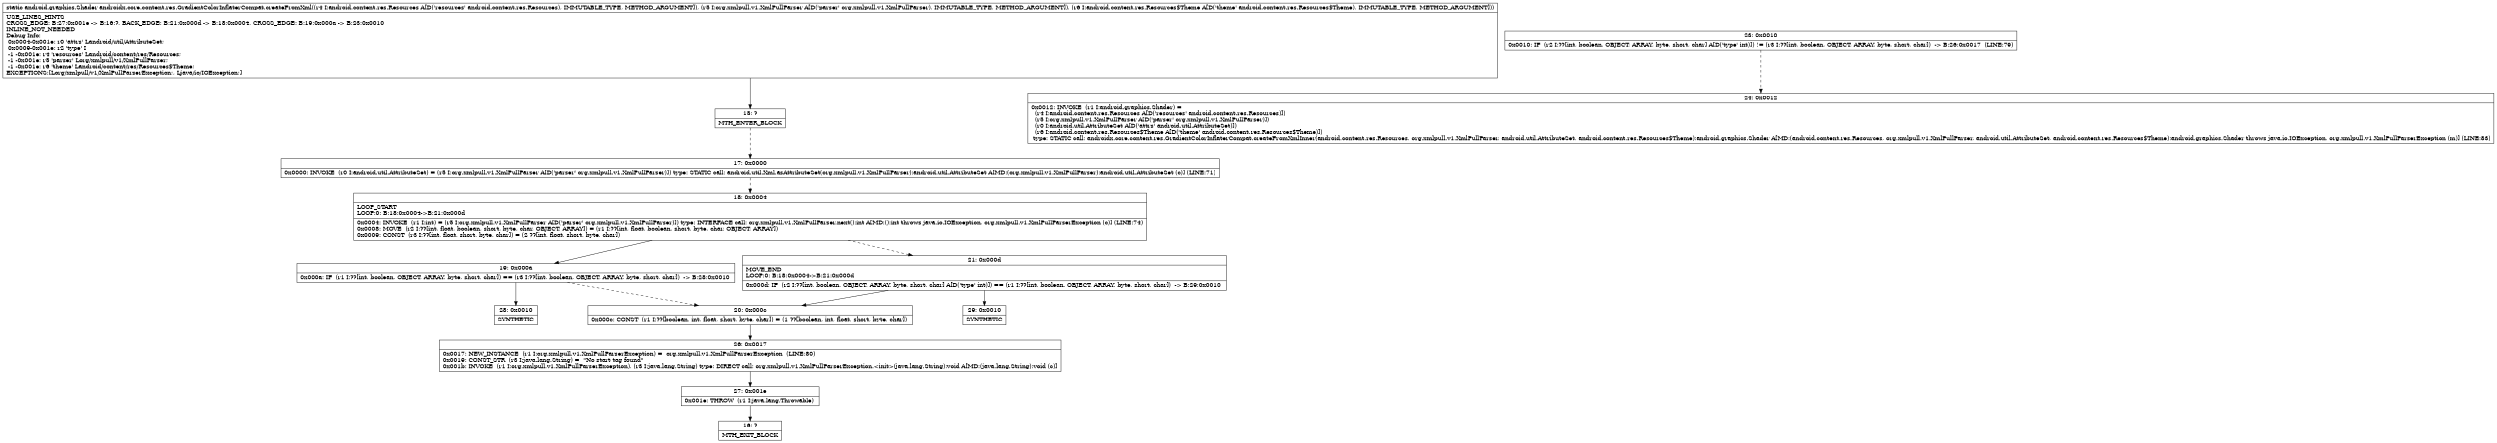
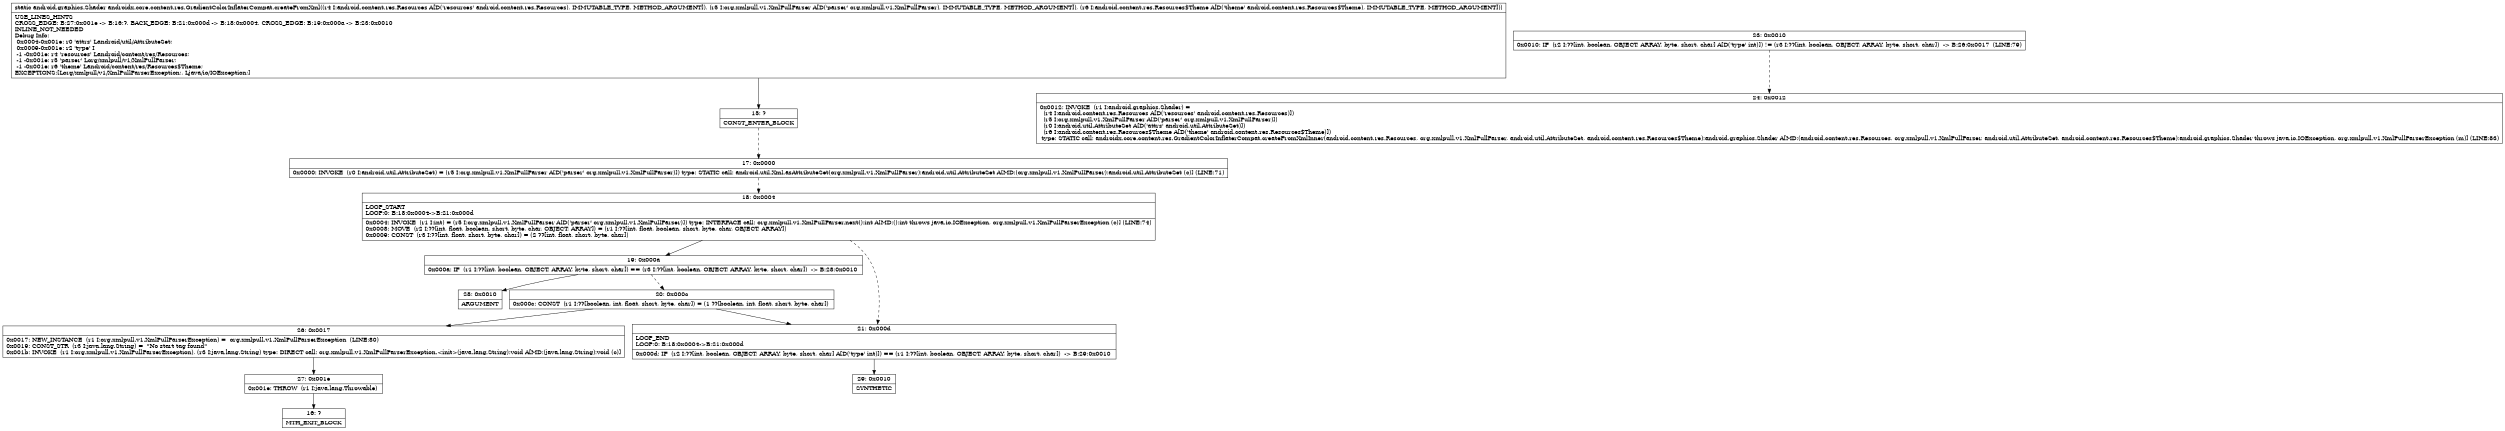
(750, 123) -> (759, 123)
(764, 270) -> (652, 338)
(847, 298) -> (752, 316)
(516, 320) -> (480, 304)
